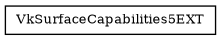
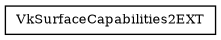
(110, 20) -> (110, 20)
